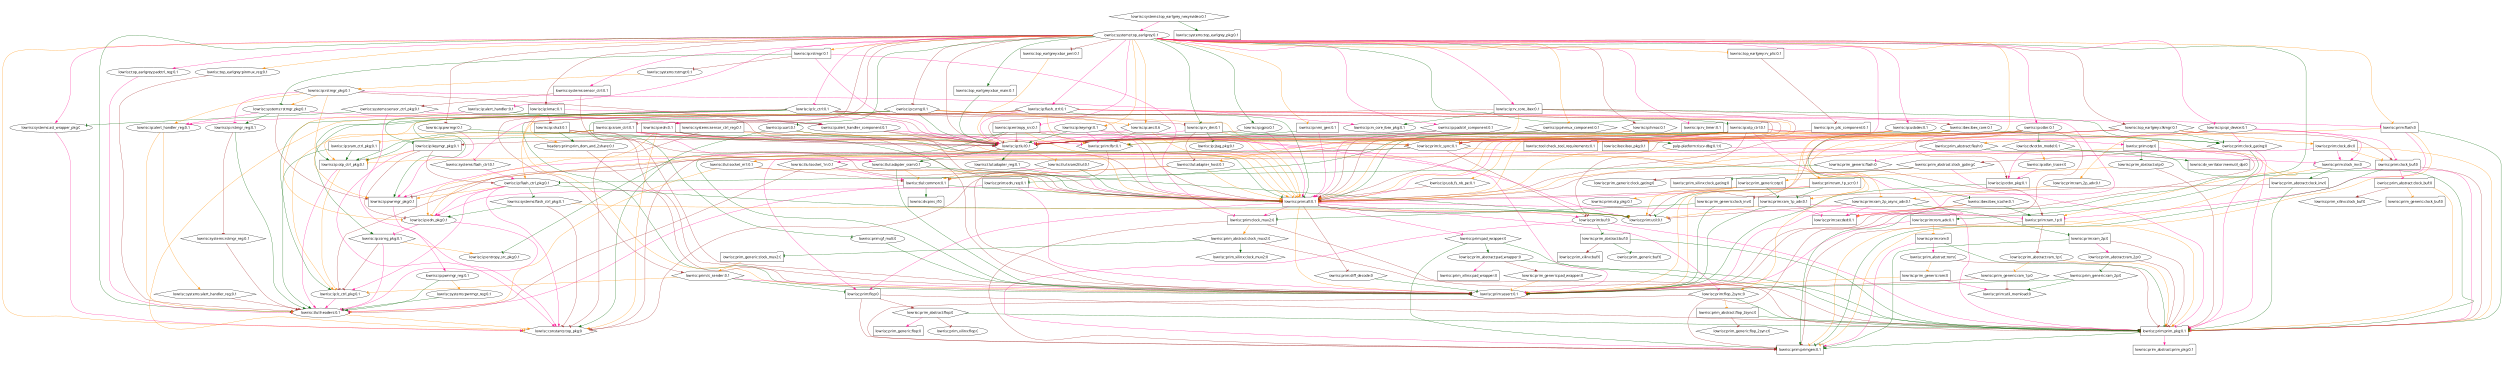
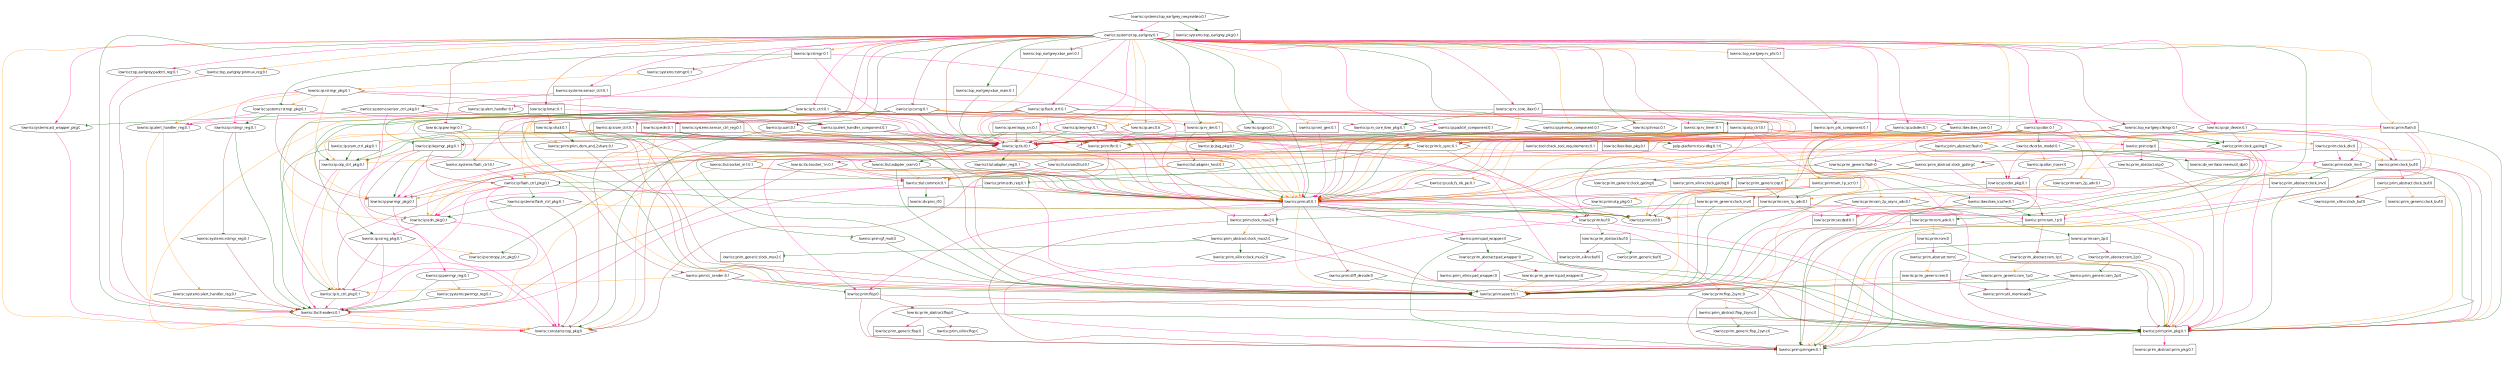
(581, 146) -> (581, 146)
(1276, 161) -> none
